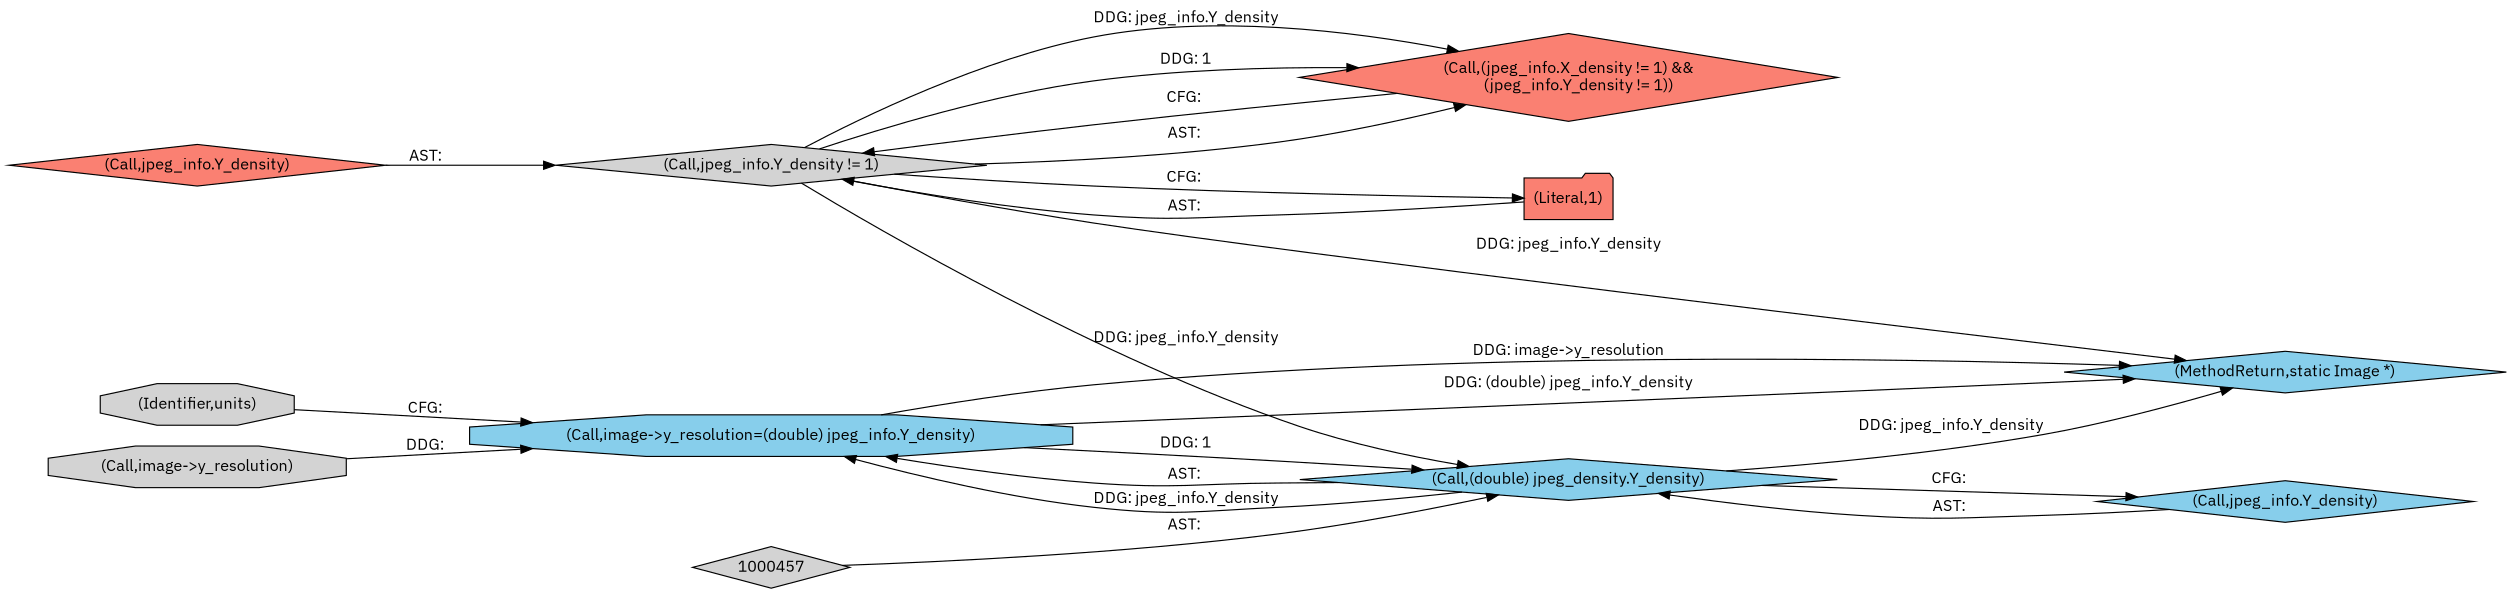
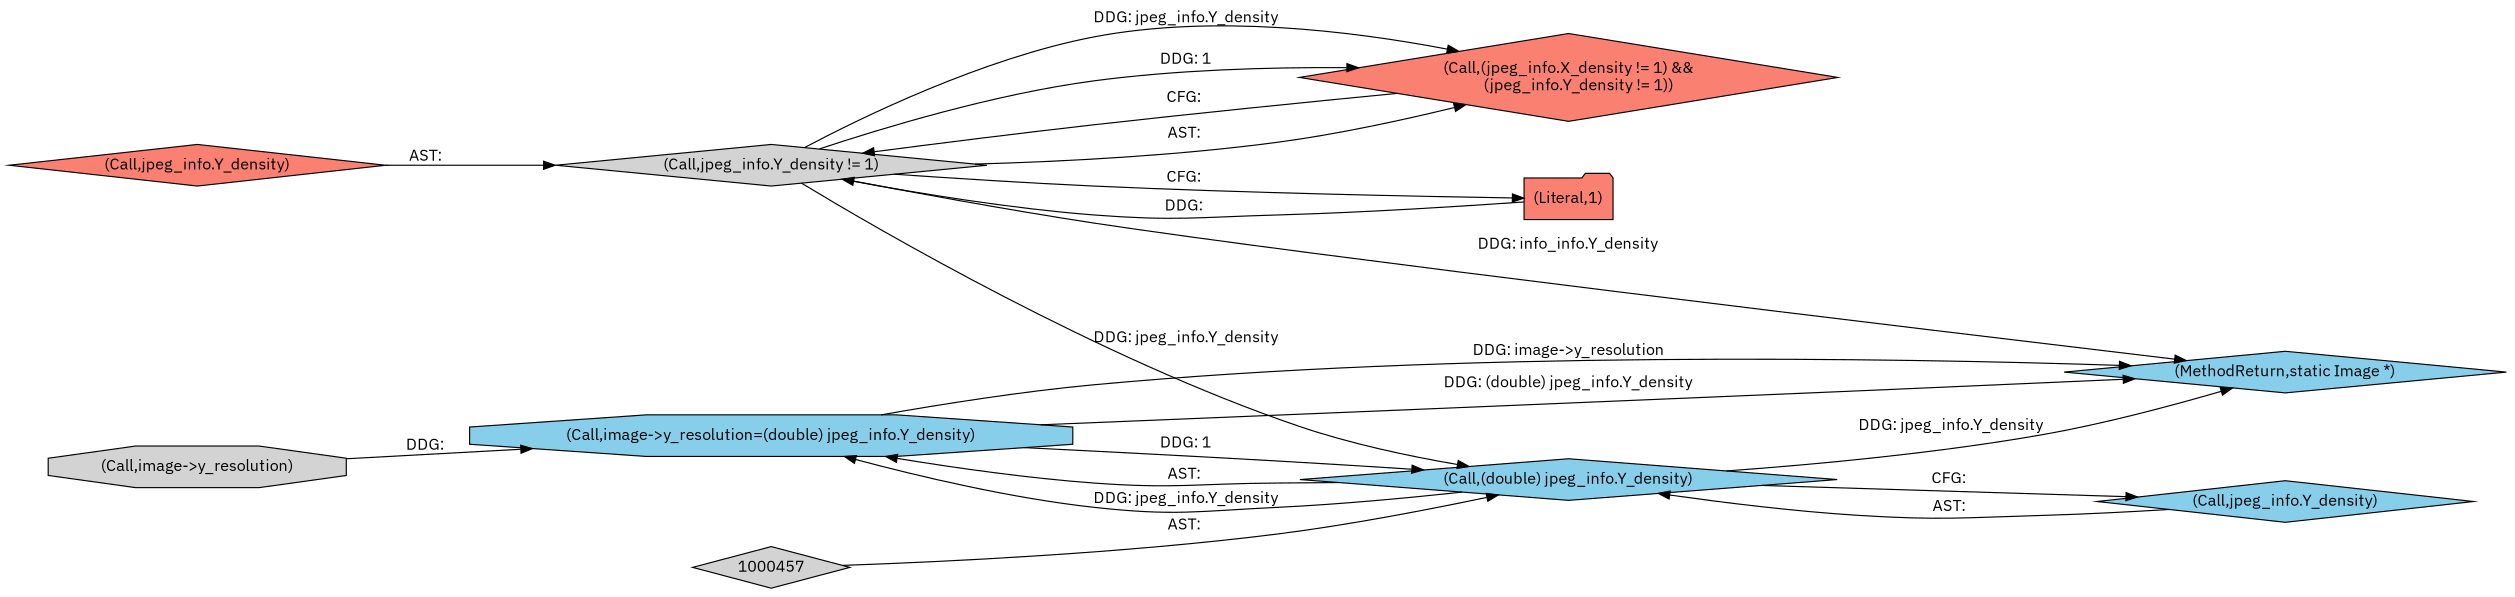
(1186, 206) -> (1186, 206)
(1569, 244) -> (1569, 244)
(197, 404) -> none
(1569, 480) -> (1569, 480)
